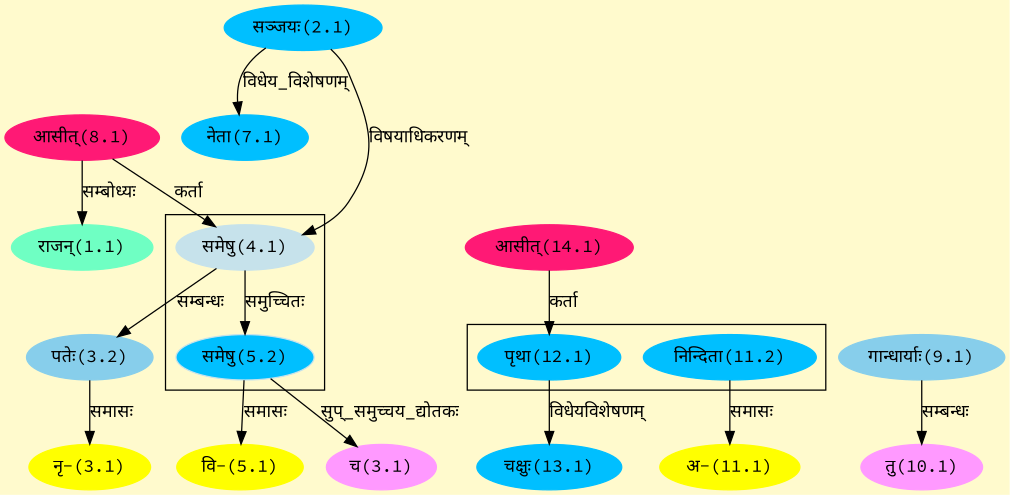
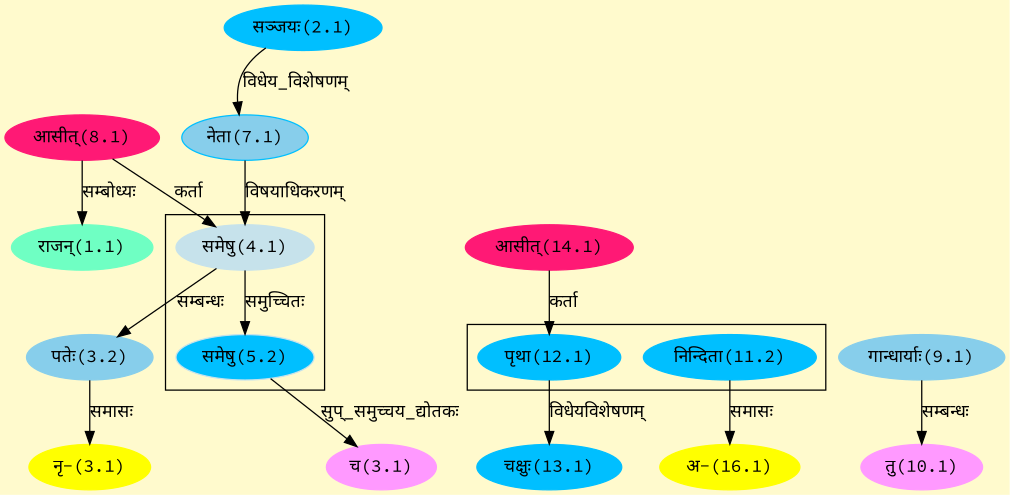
(245, 138) -> (245, 138)
(369, 145) -> (245, 186)
(240, 467) -> none
(730, 467) -> (730, 467)
